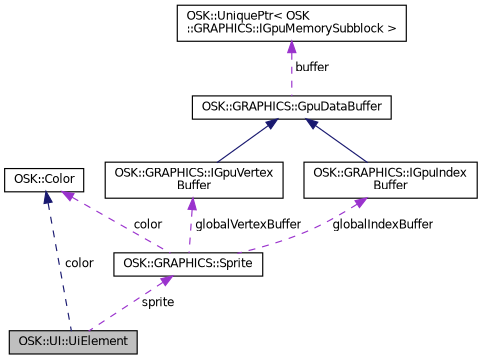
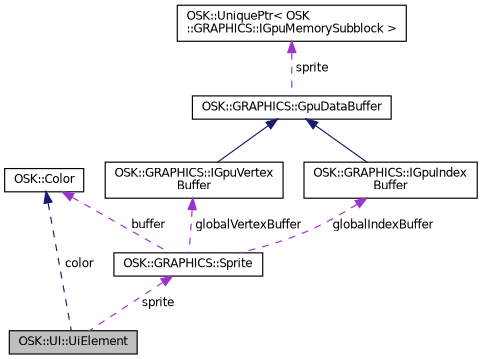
(310, 69) -> (310, 69)
(146, 226) -> (146, 226)
